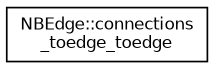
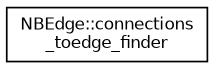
(107, 35) -> (107, 35)
